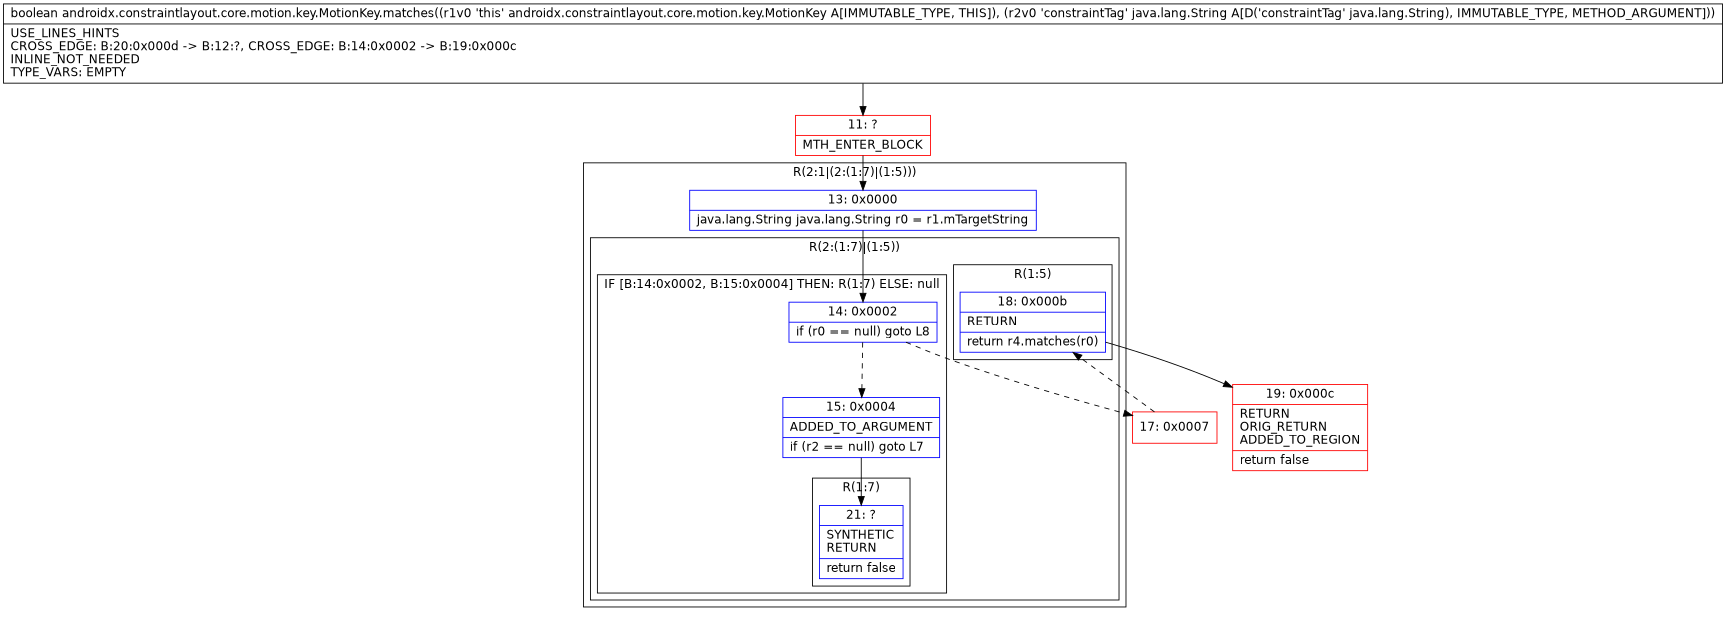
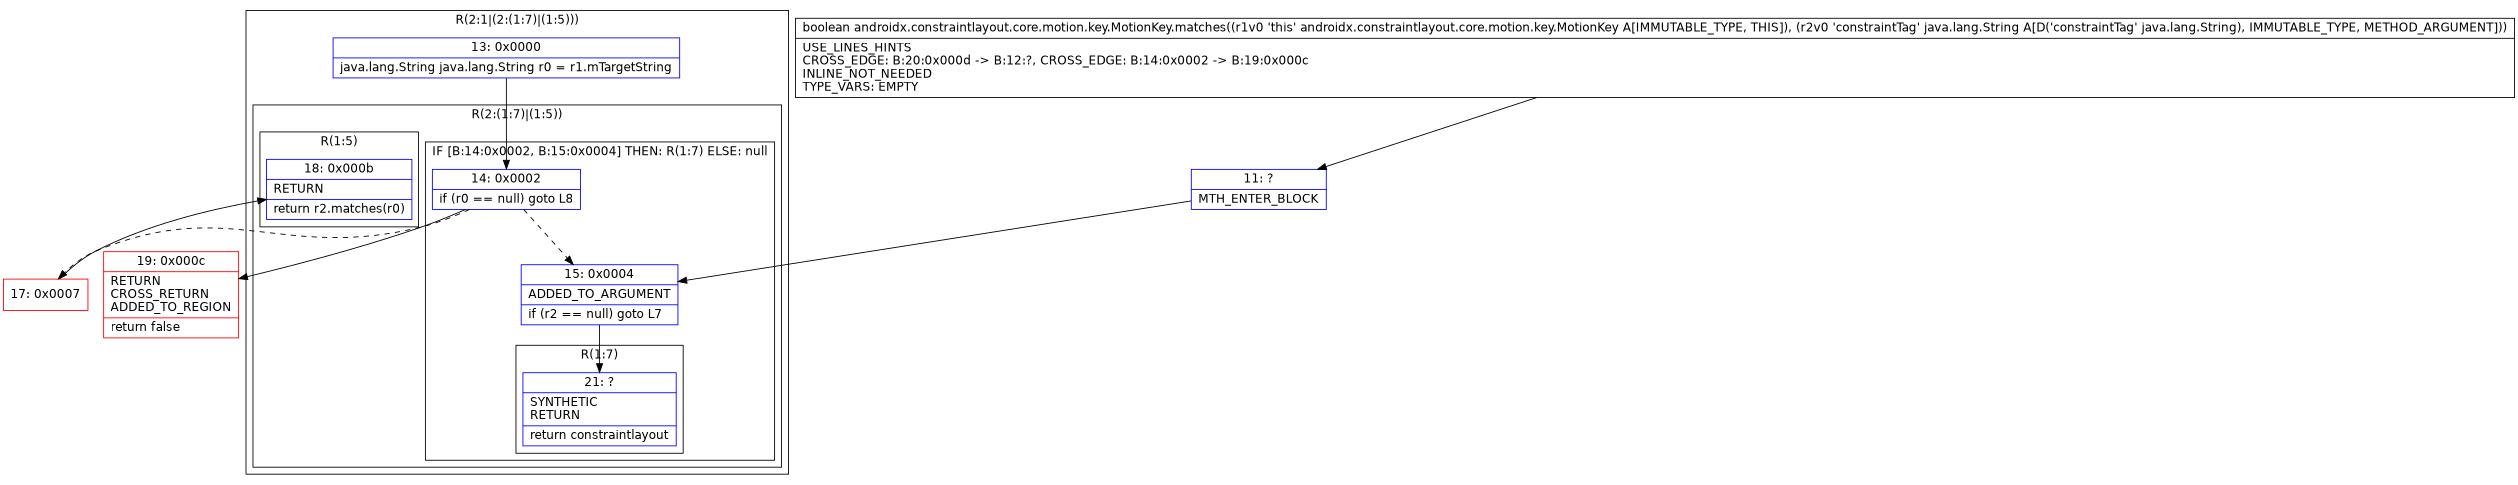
(863, 135) -> (1259, 189)
(863, 168) -> (939, 241)
(1033, 342) -> (339, 209)
(1165, 361) -> (358, 247)
(1114, 382) -> (153, 227)
(1284, 427) -> (160, 294)
(861, 568) -> (600, 435)
